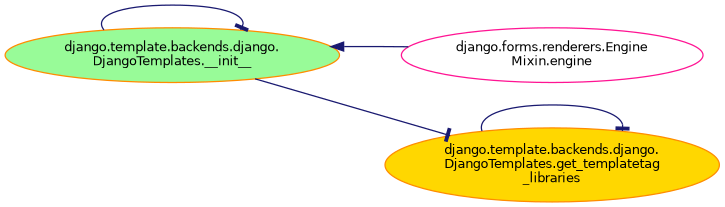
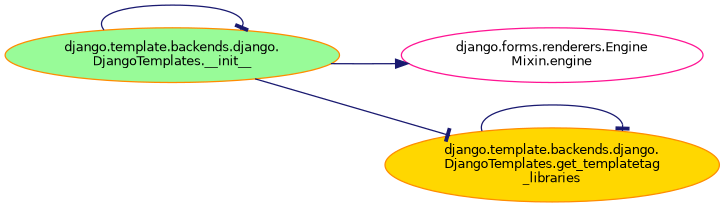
(376, 47) -> (363, 64)
